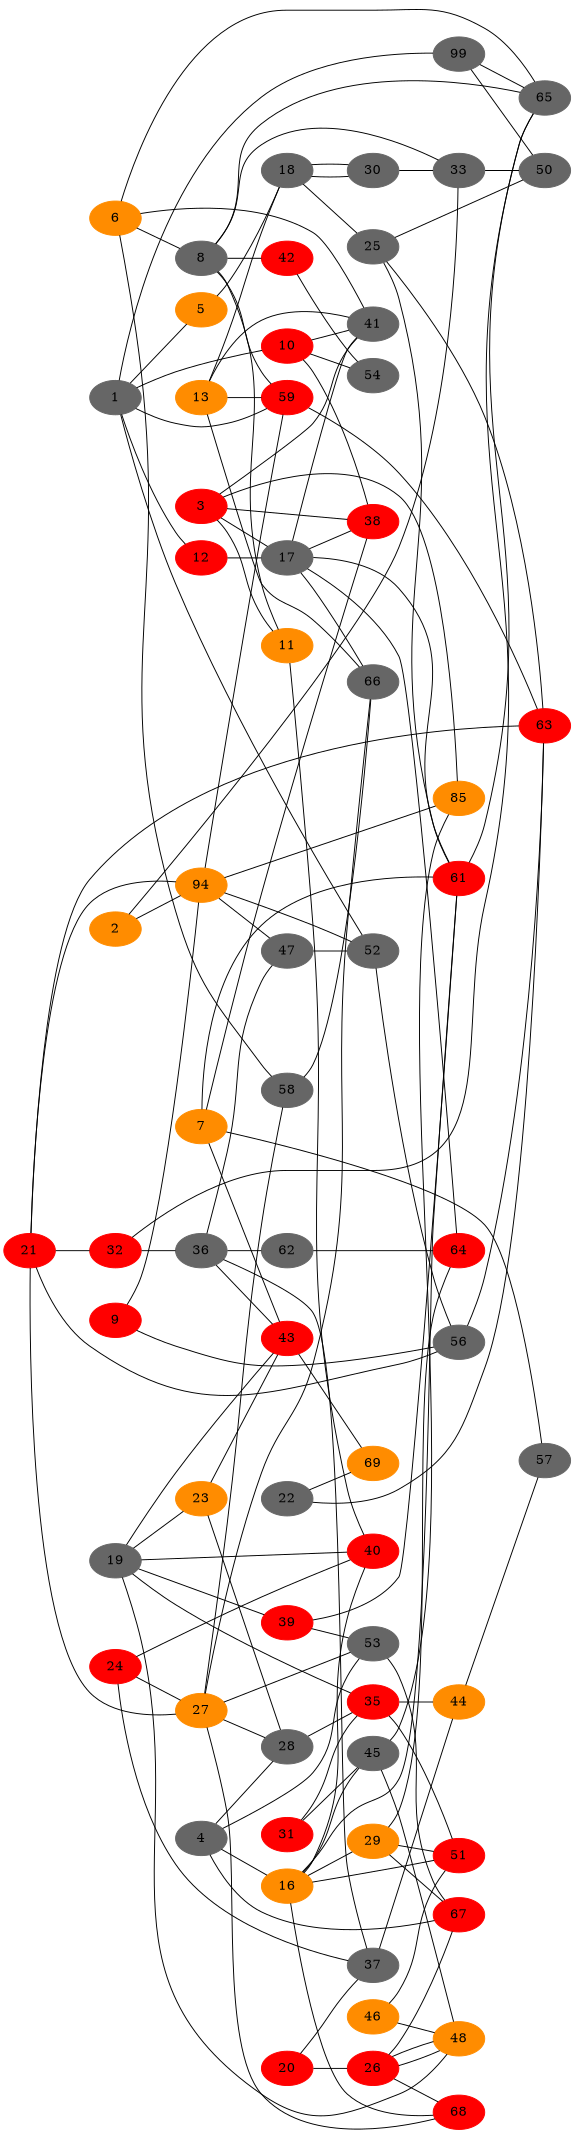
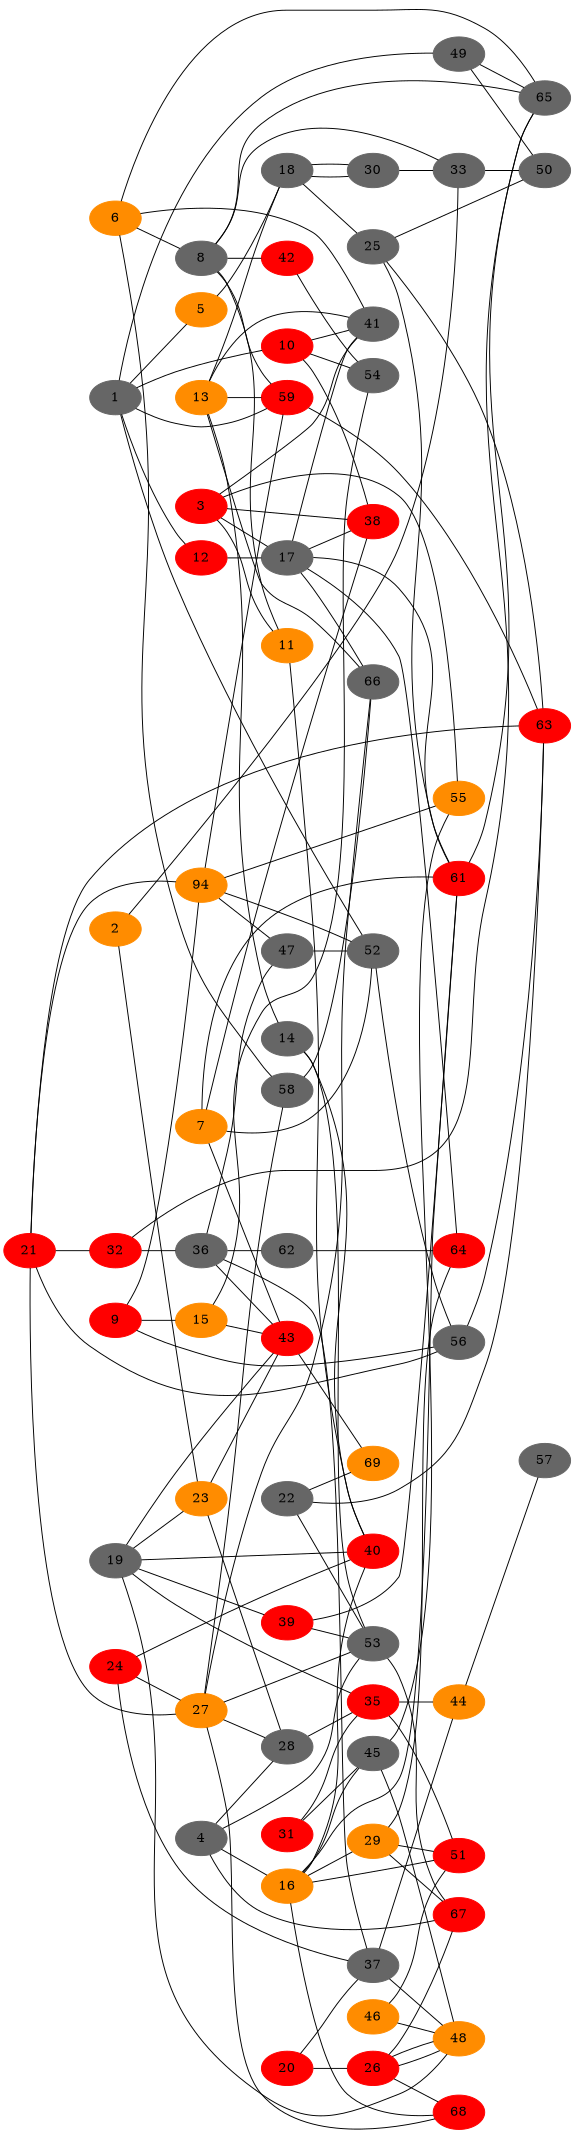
(459, 54) -> (459, 54)
(459, 798) -> (459, 798)
(158, 907) -> (152, 1187)
none -> (287, 1039)
(465, 1210) -> (334, 1094)
none -> (201, 1320)
none -> (332, 1574)
none -> (415, 2001)
